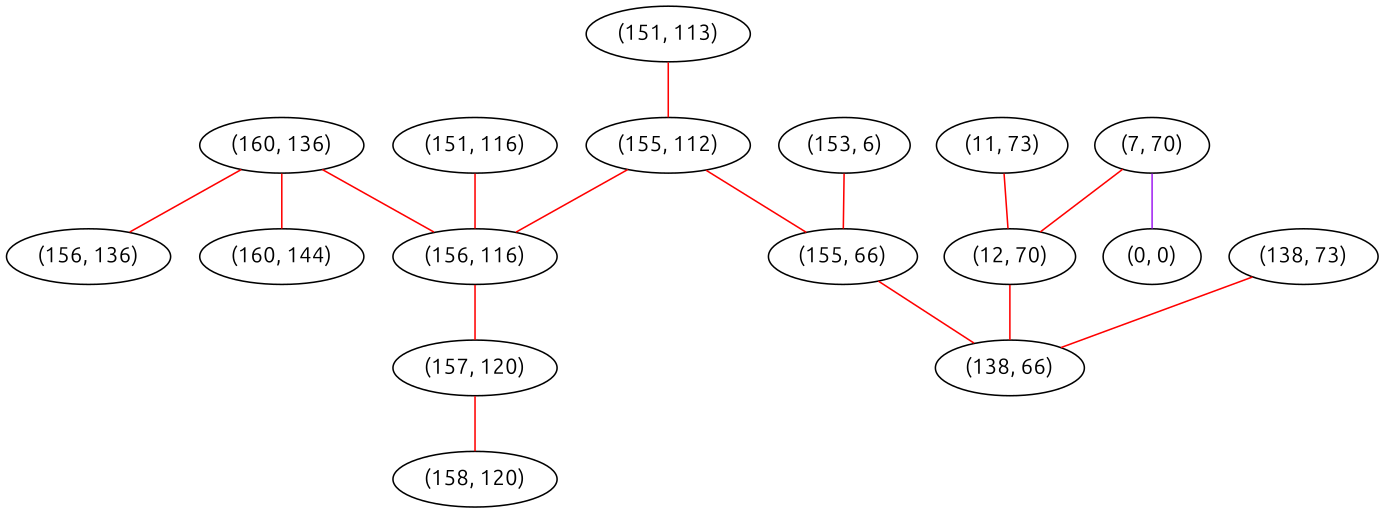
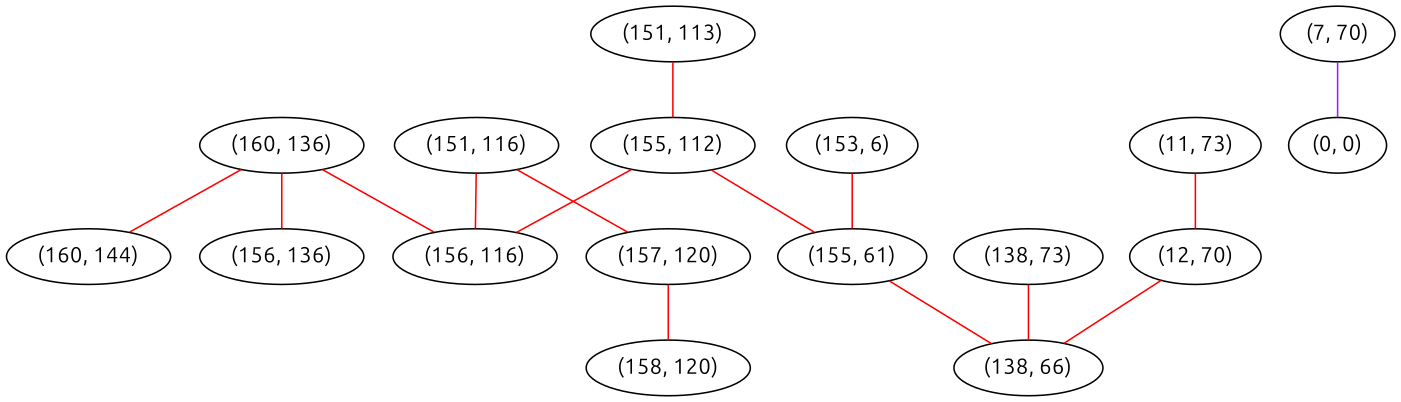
(1081, 201) -> none
(843, 257) -> (852, 257)
(475, 312) -> (561, 195)
